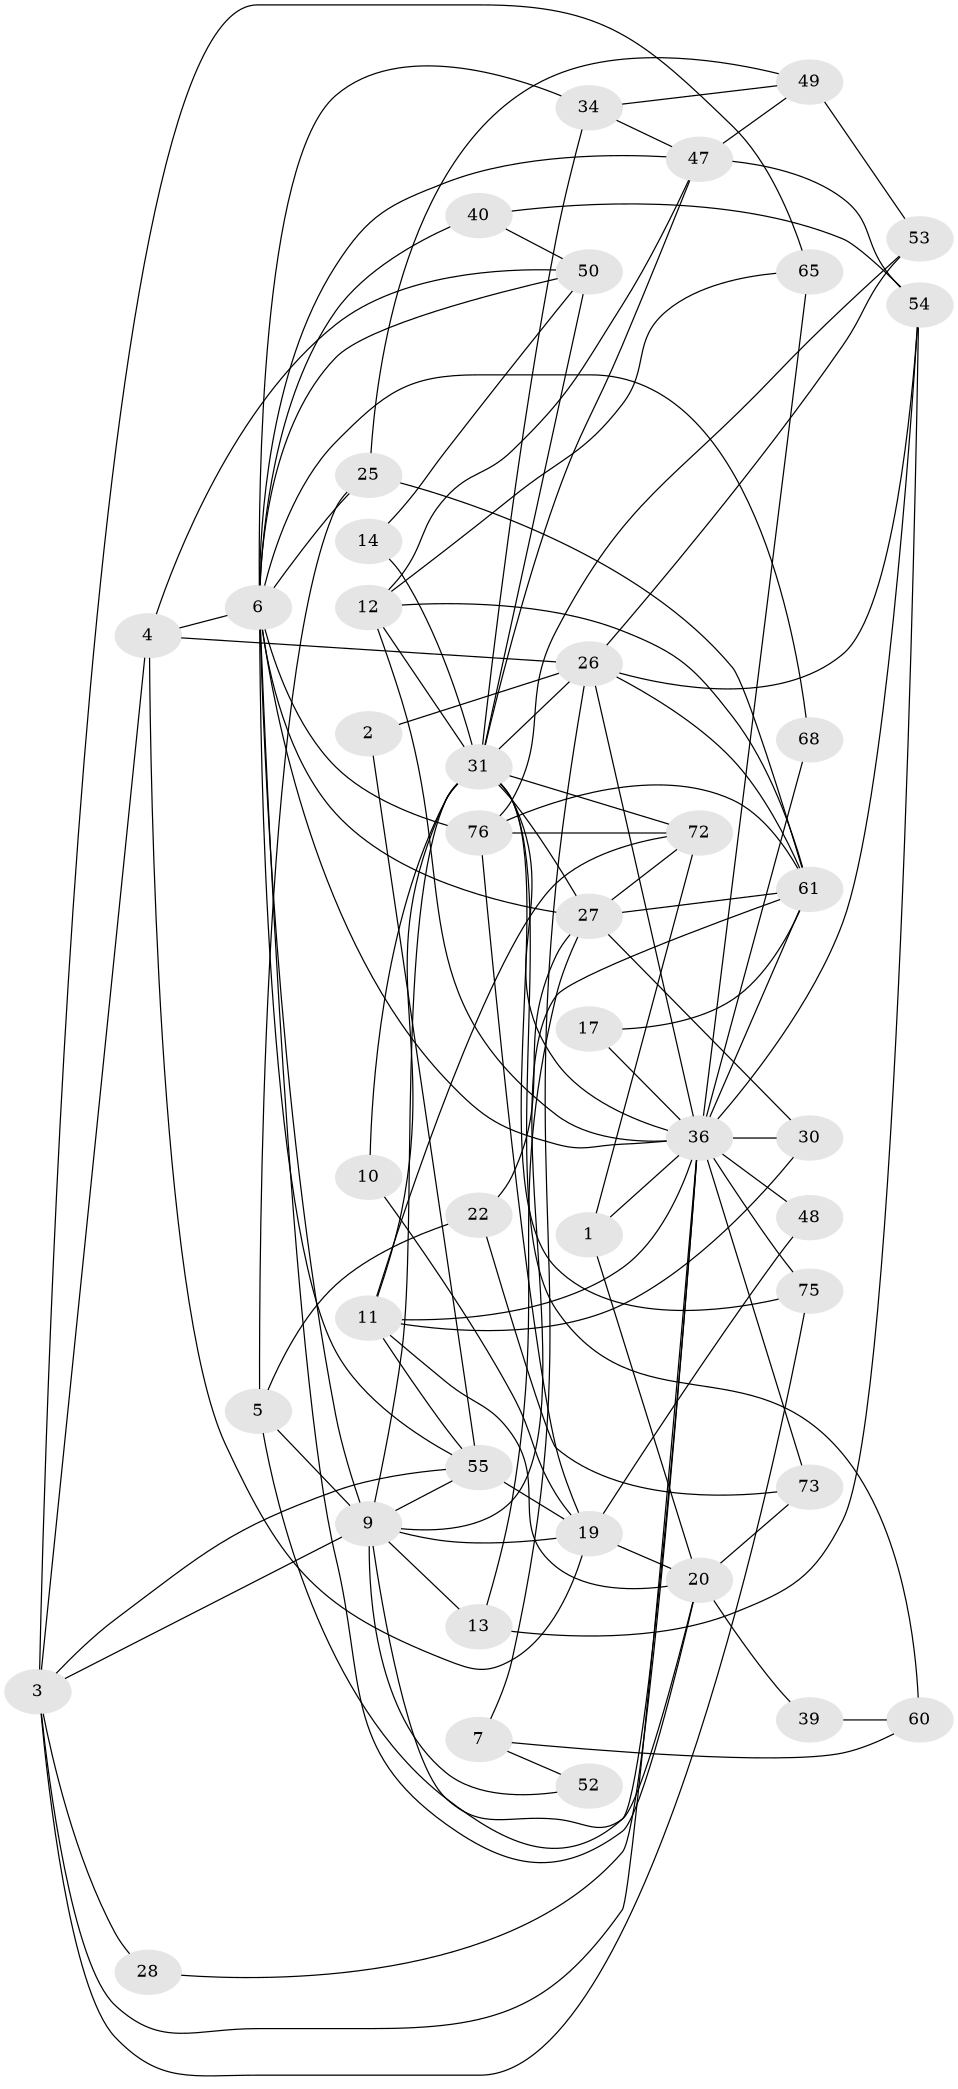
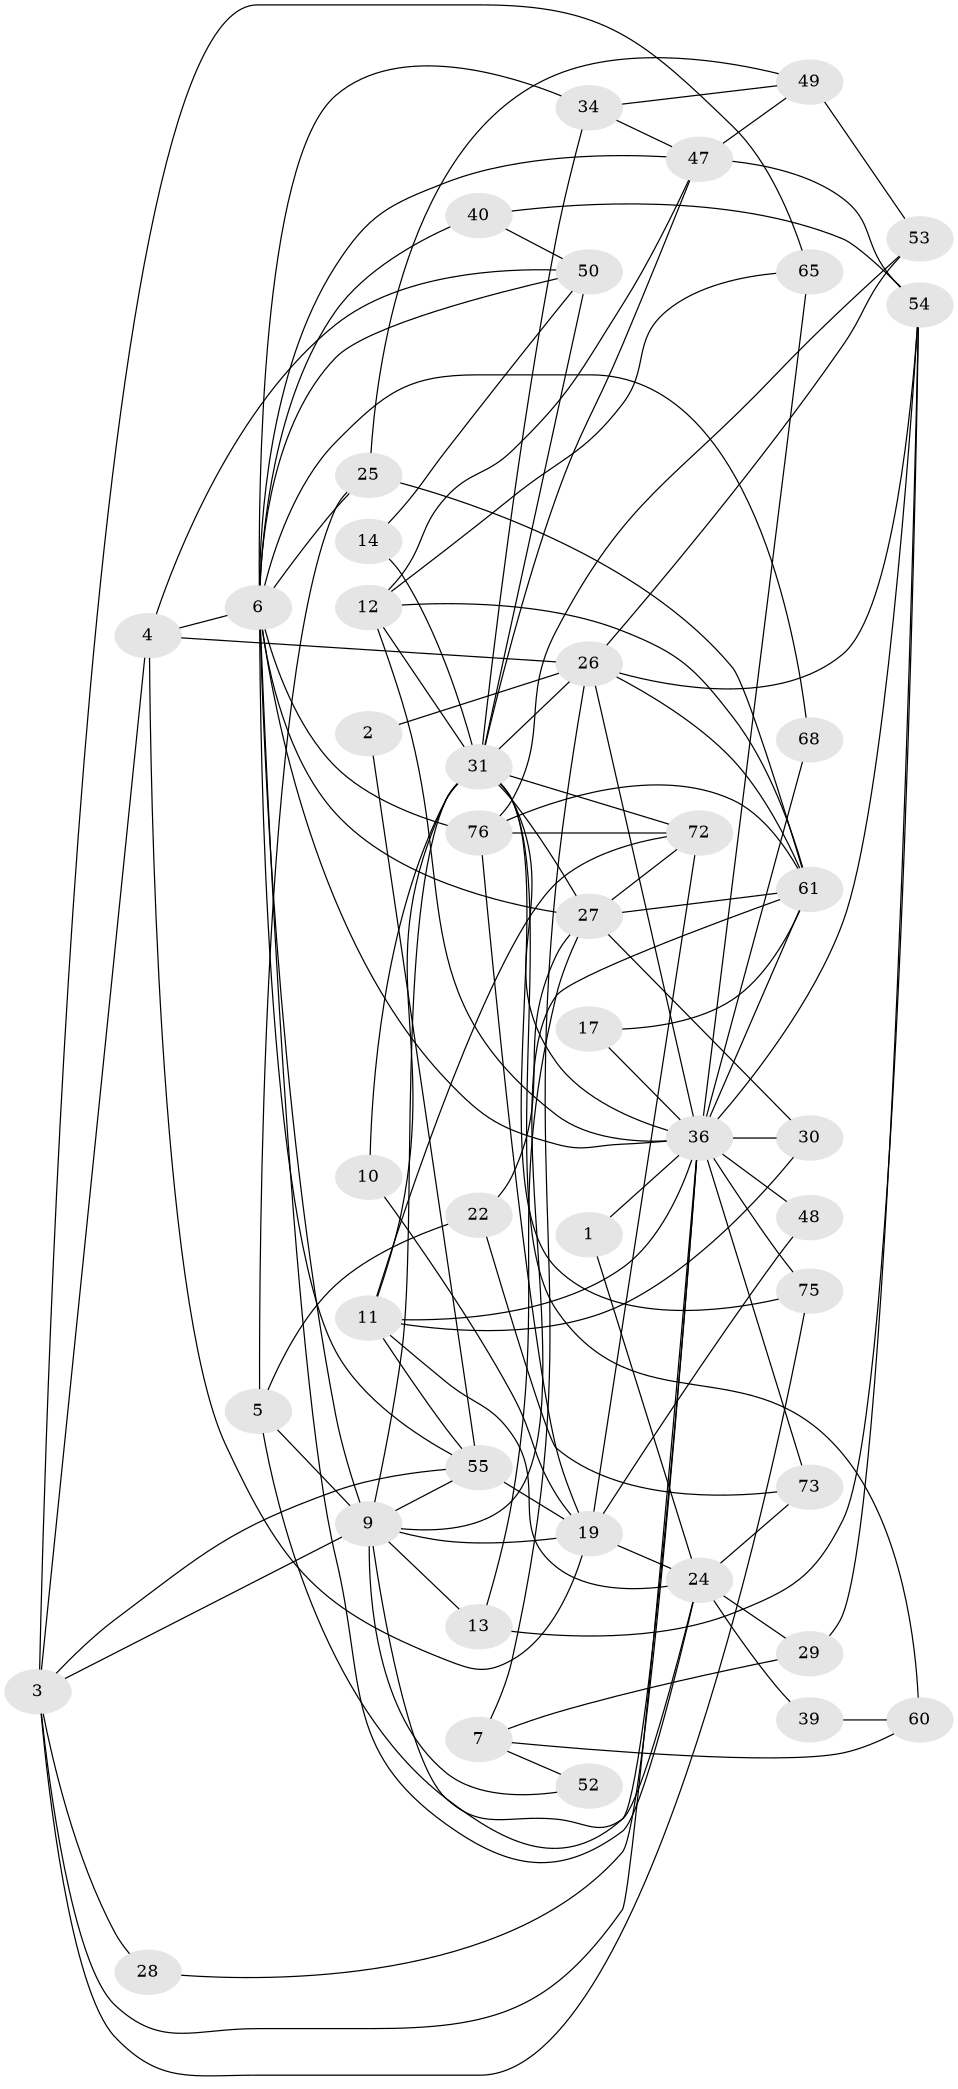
(642, 1043) -> (642, 1200)
(699, 1580) -> (699, 1580)
none -> (810, 1654)
